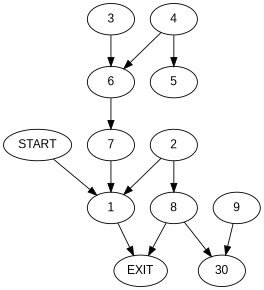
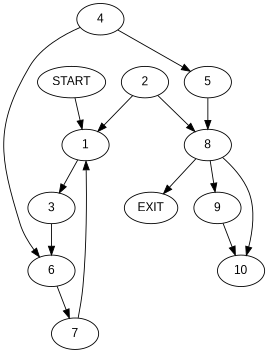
none -> (208, 109)
none -> (212, 172)
(124, 235) -> (71, 173)
(222, 271) -> (241, 271)
